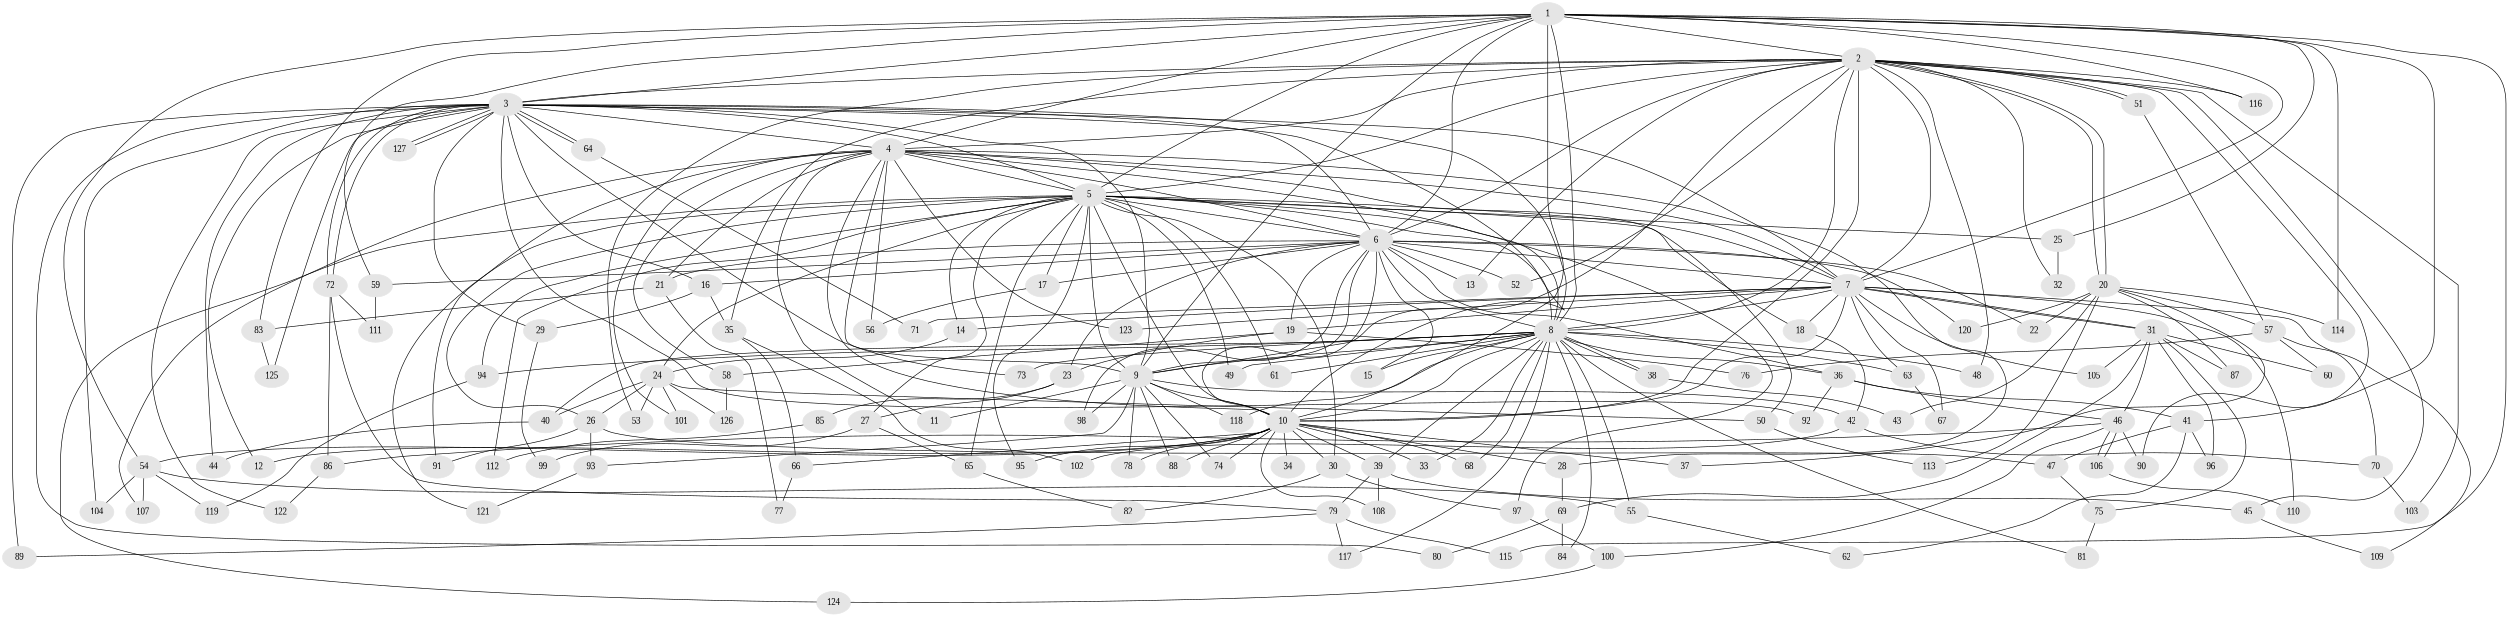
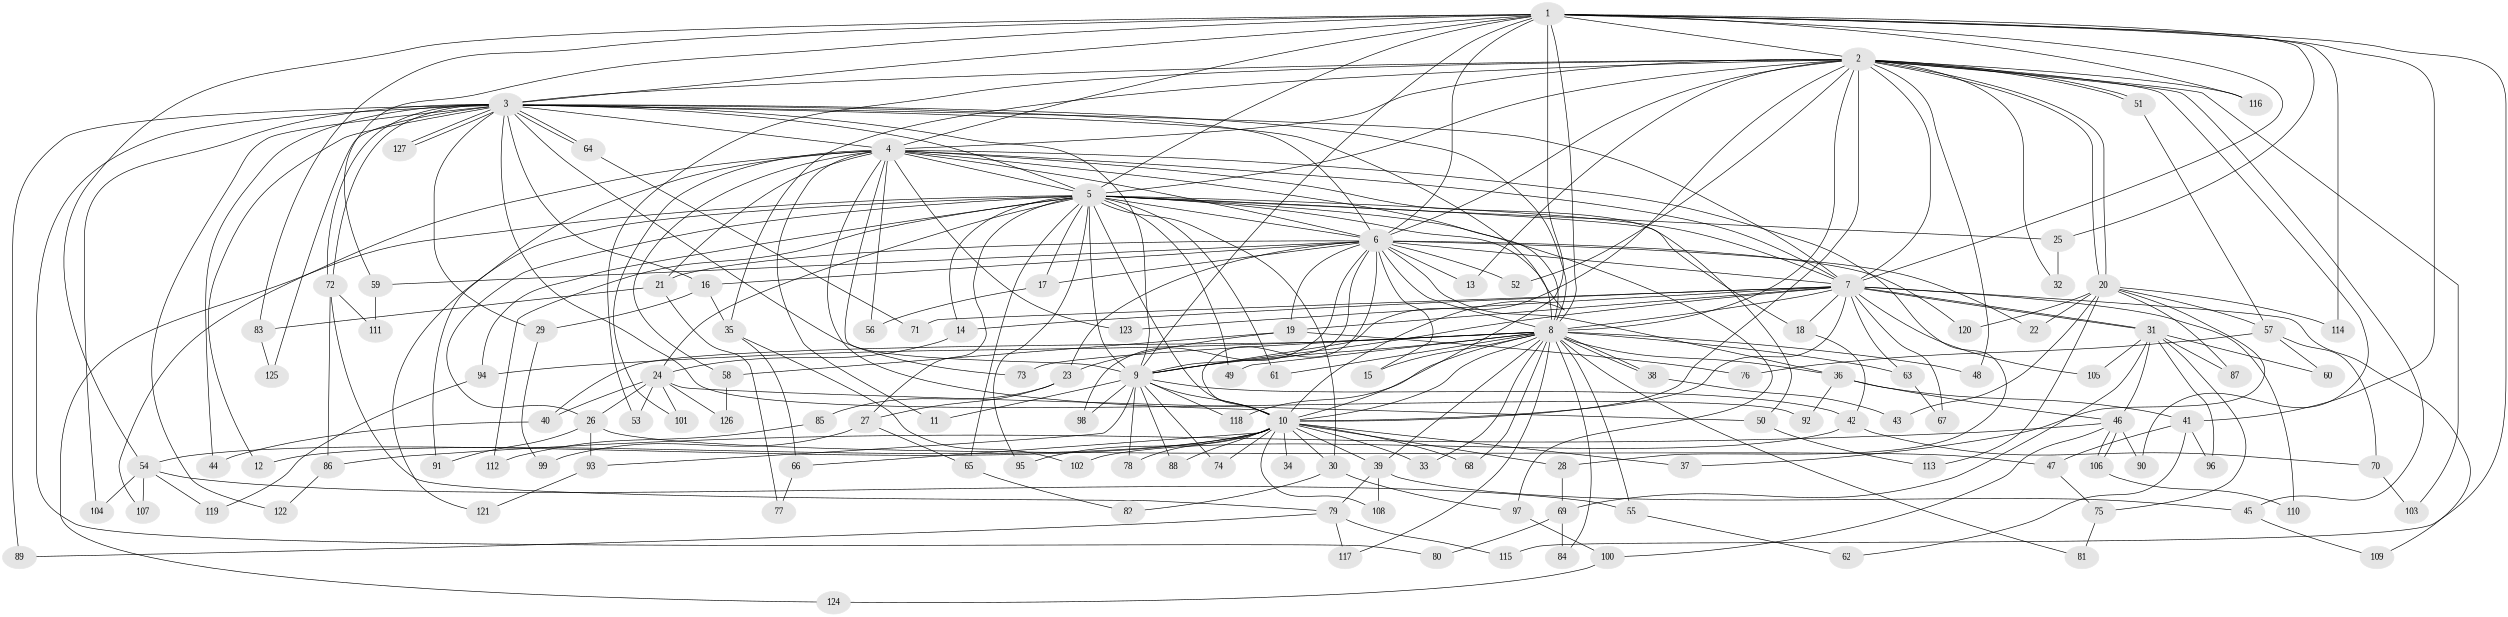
none -> (1491, 325)
